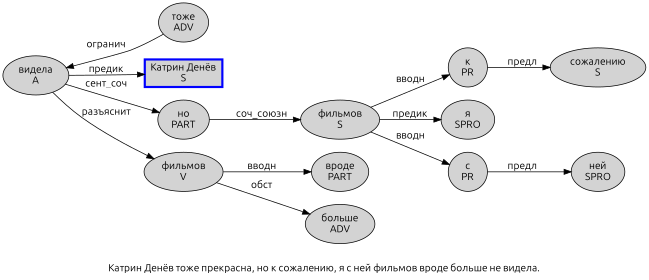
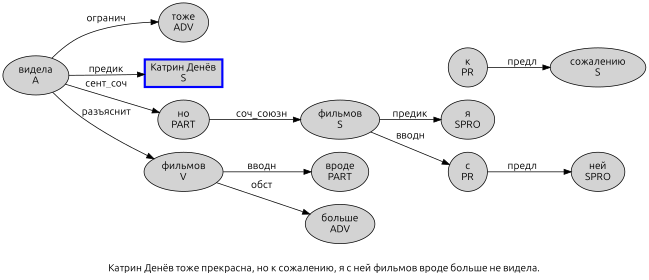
(120, 53) -> (98, 30)
(407, 92) -> none
